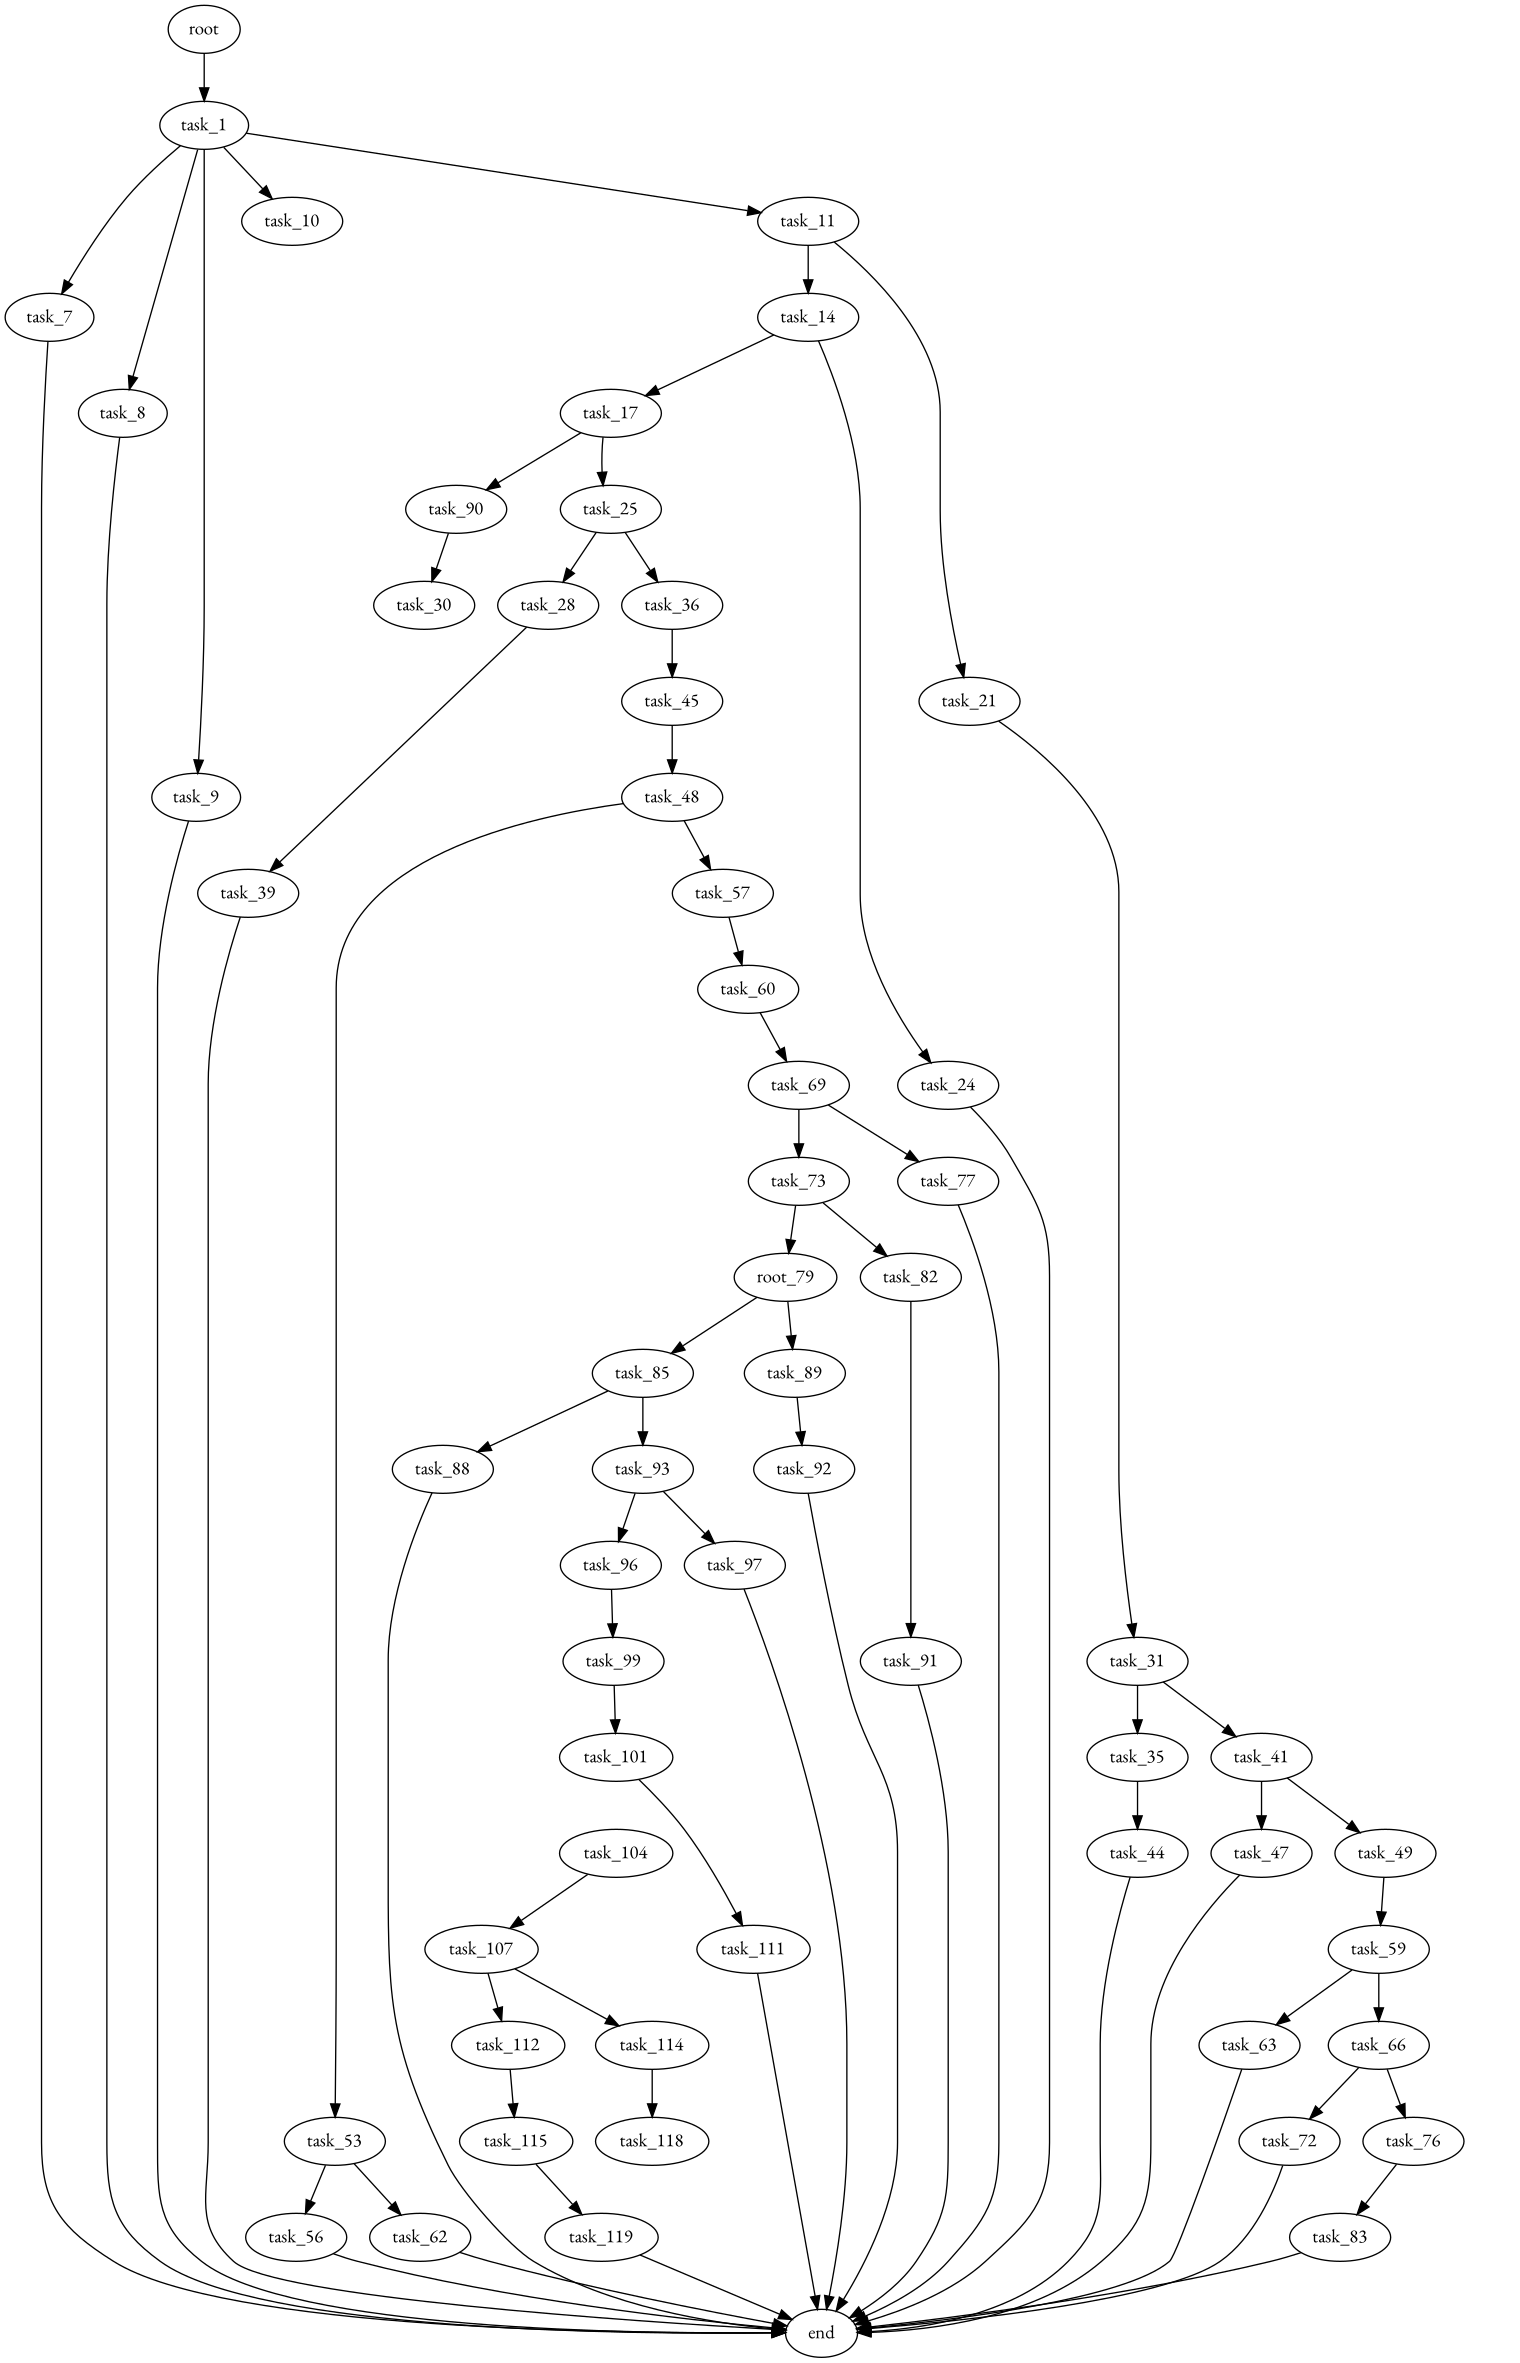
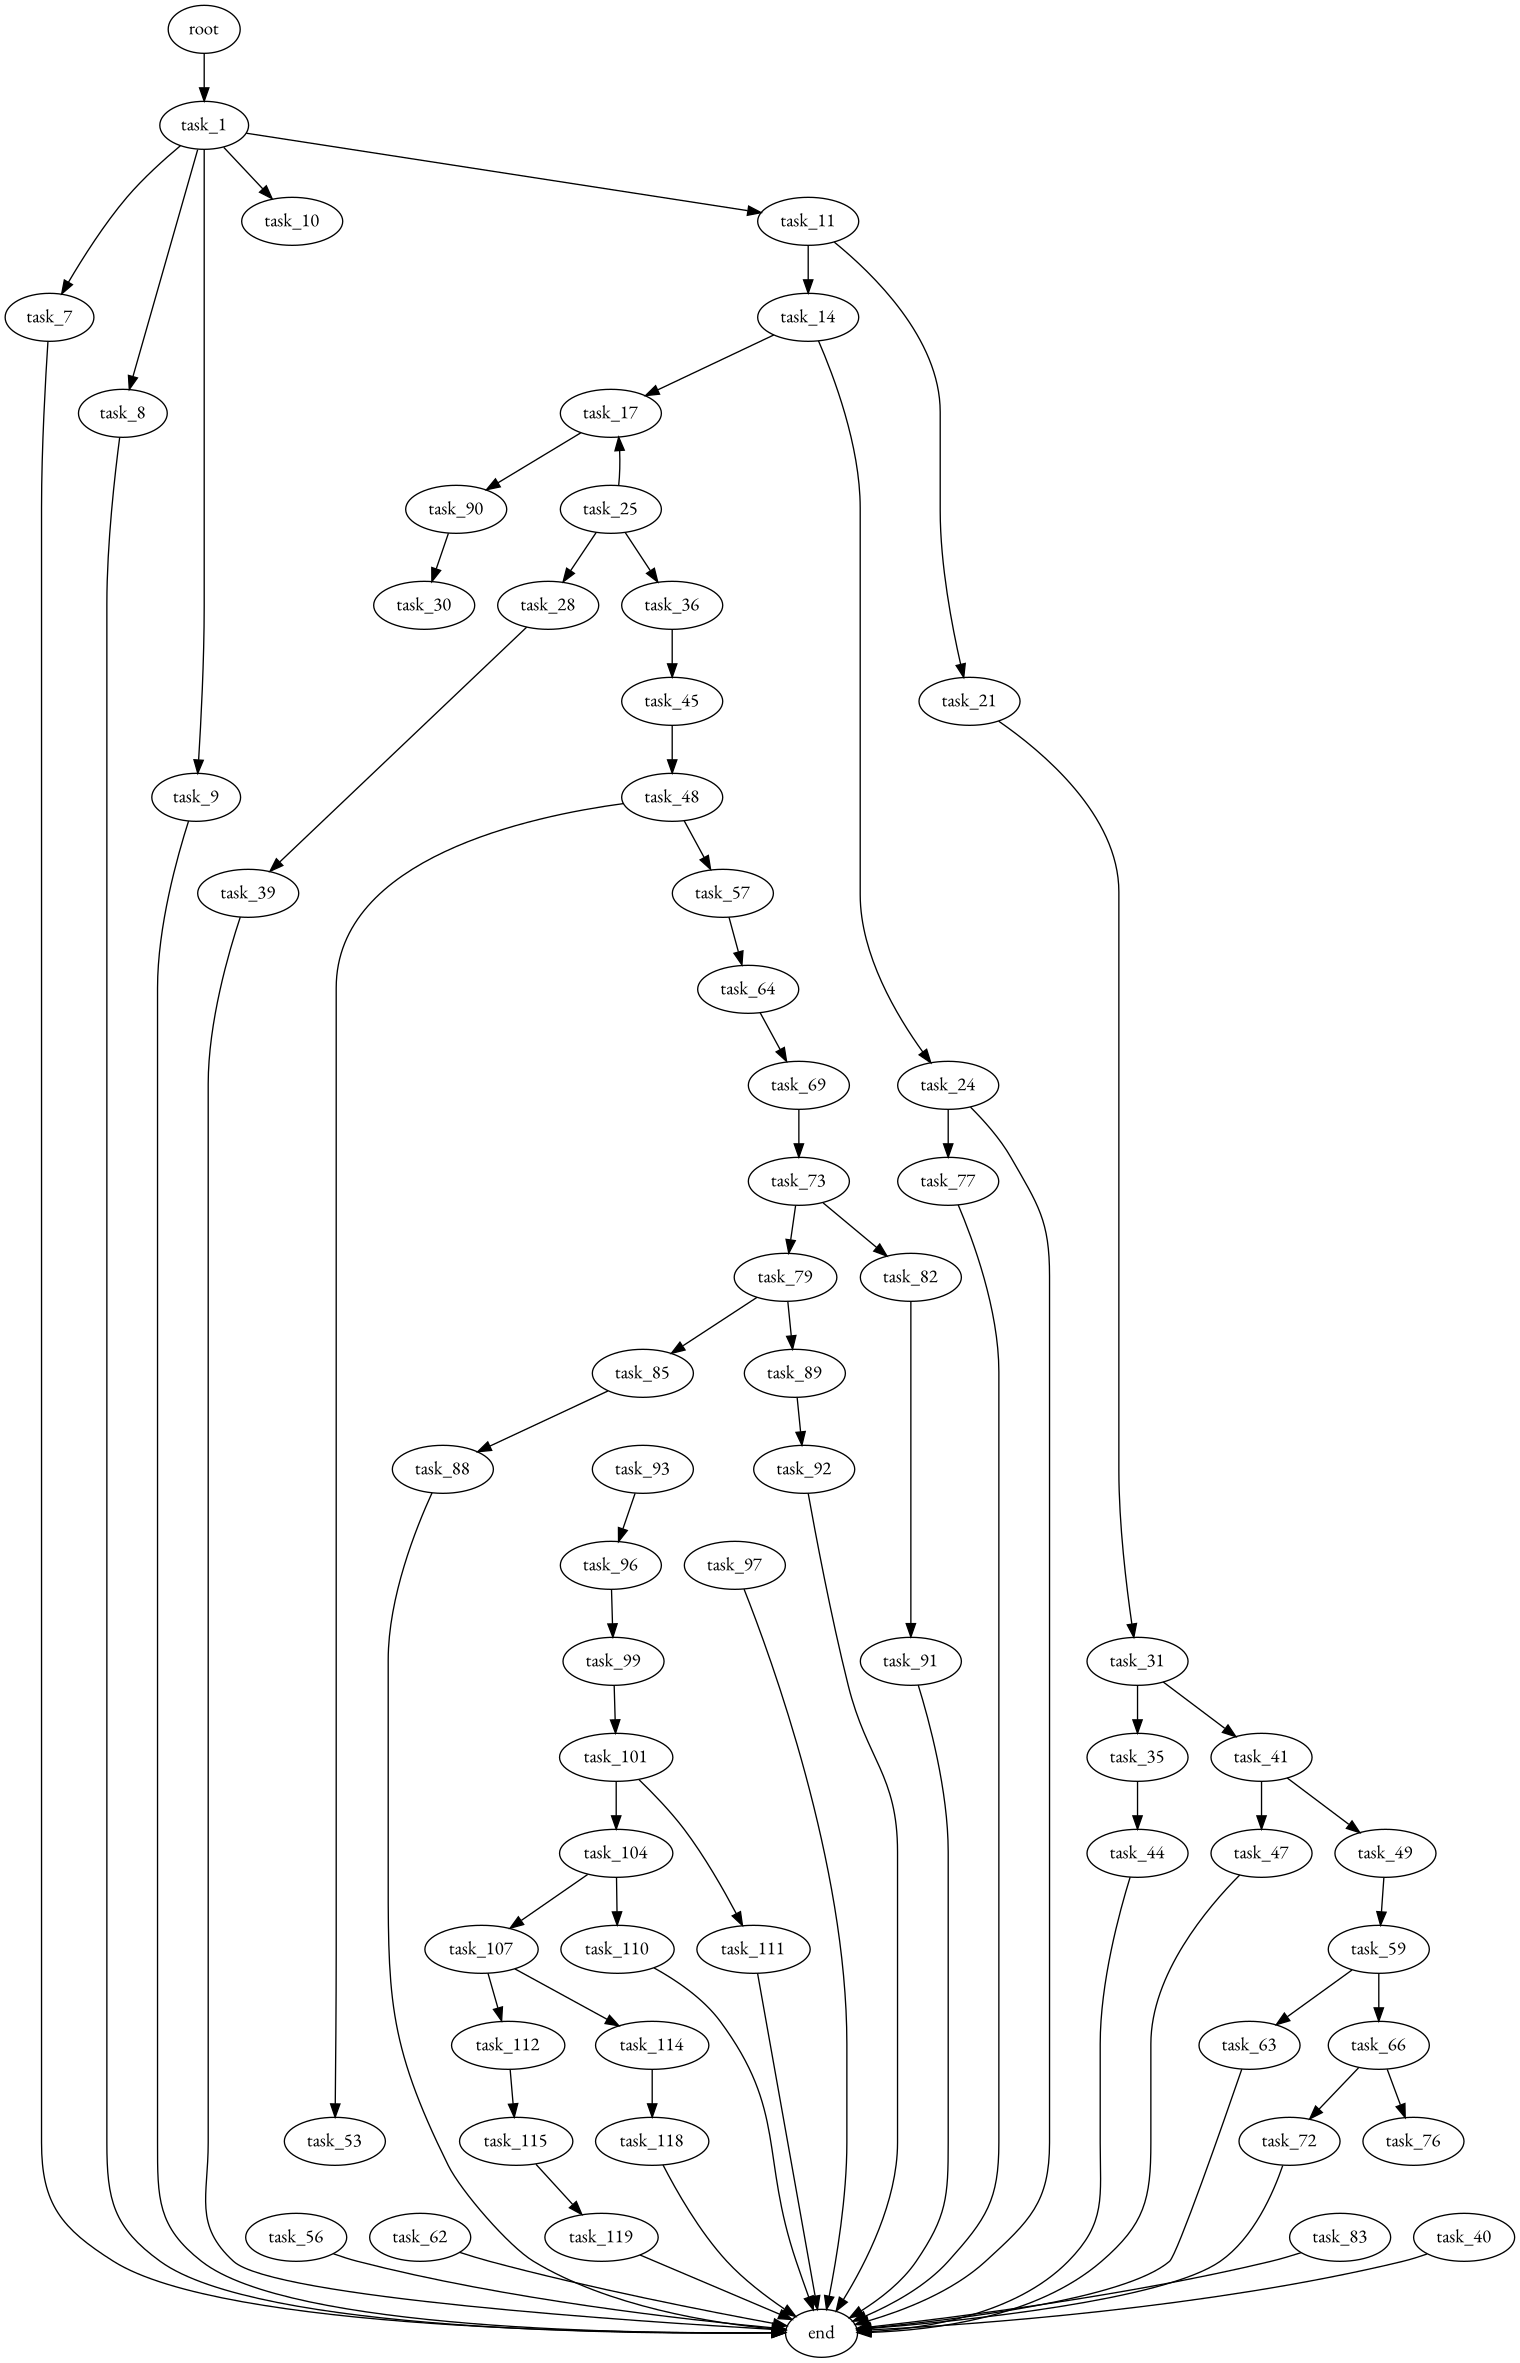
(602, 455) -> (620, 468)
(748, 989) -> (748, 989)
(868, 1130) -> (948, 1127)
(786, 1277) -> (786, 1277)
(643, 1415) -> none
(684, 1513) -> none
none -> (616, 1799)
none -> (618, 1949)
(318, 2183) -> none
(373, 2184) -> none
(1381, 2184) -> none
none -> (1464, 2237)
none -> (714, 2246)
